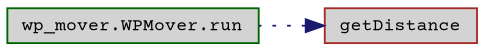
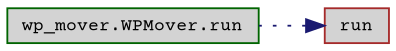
(401, 26) -> (357, 26)
